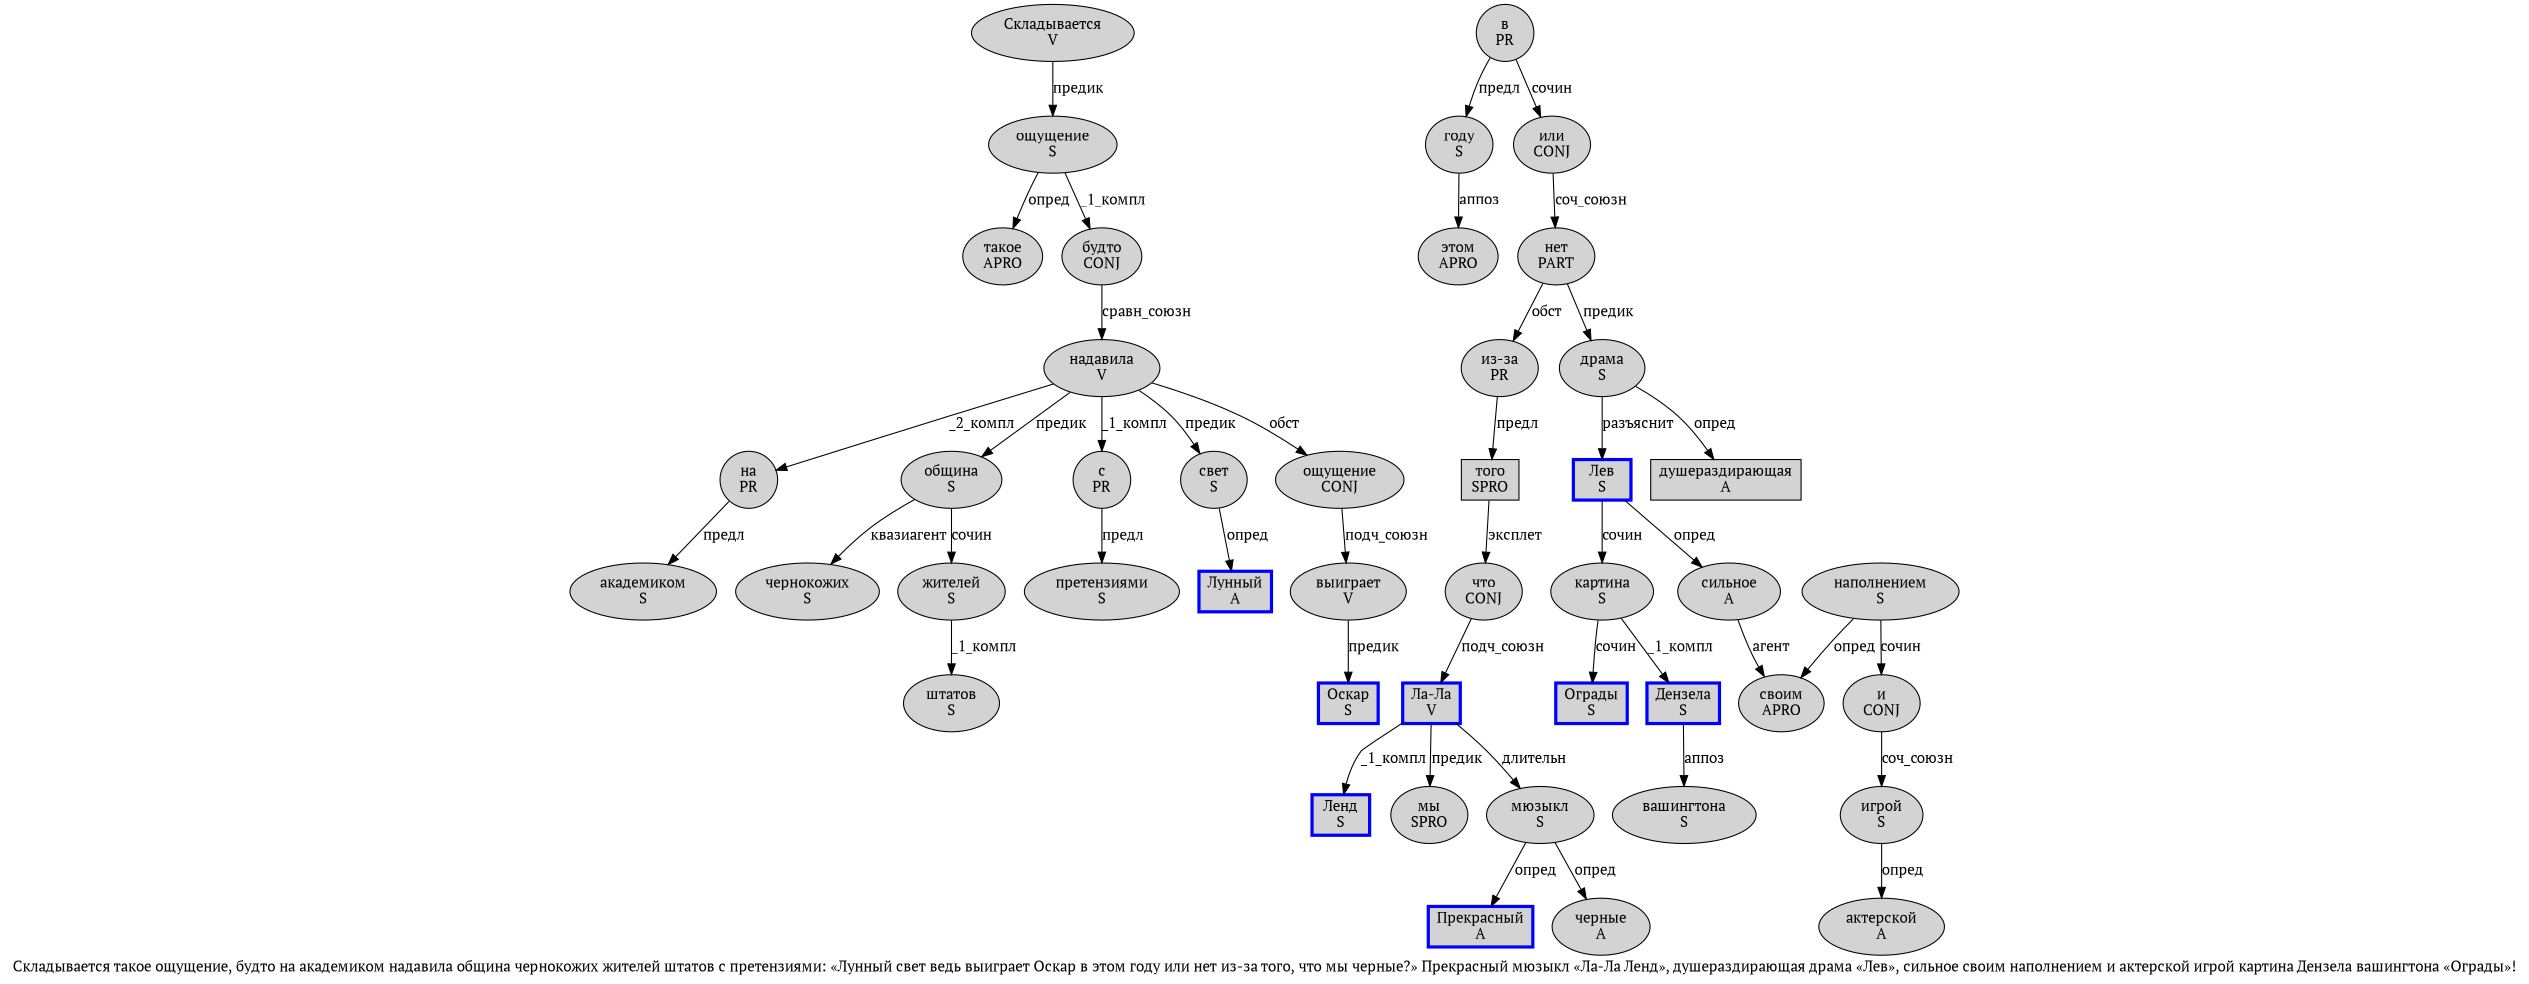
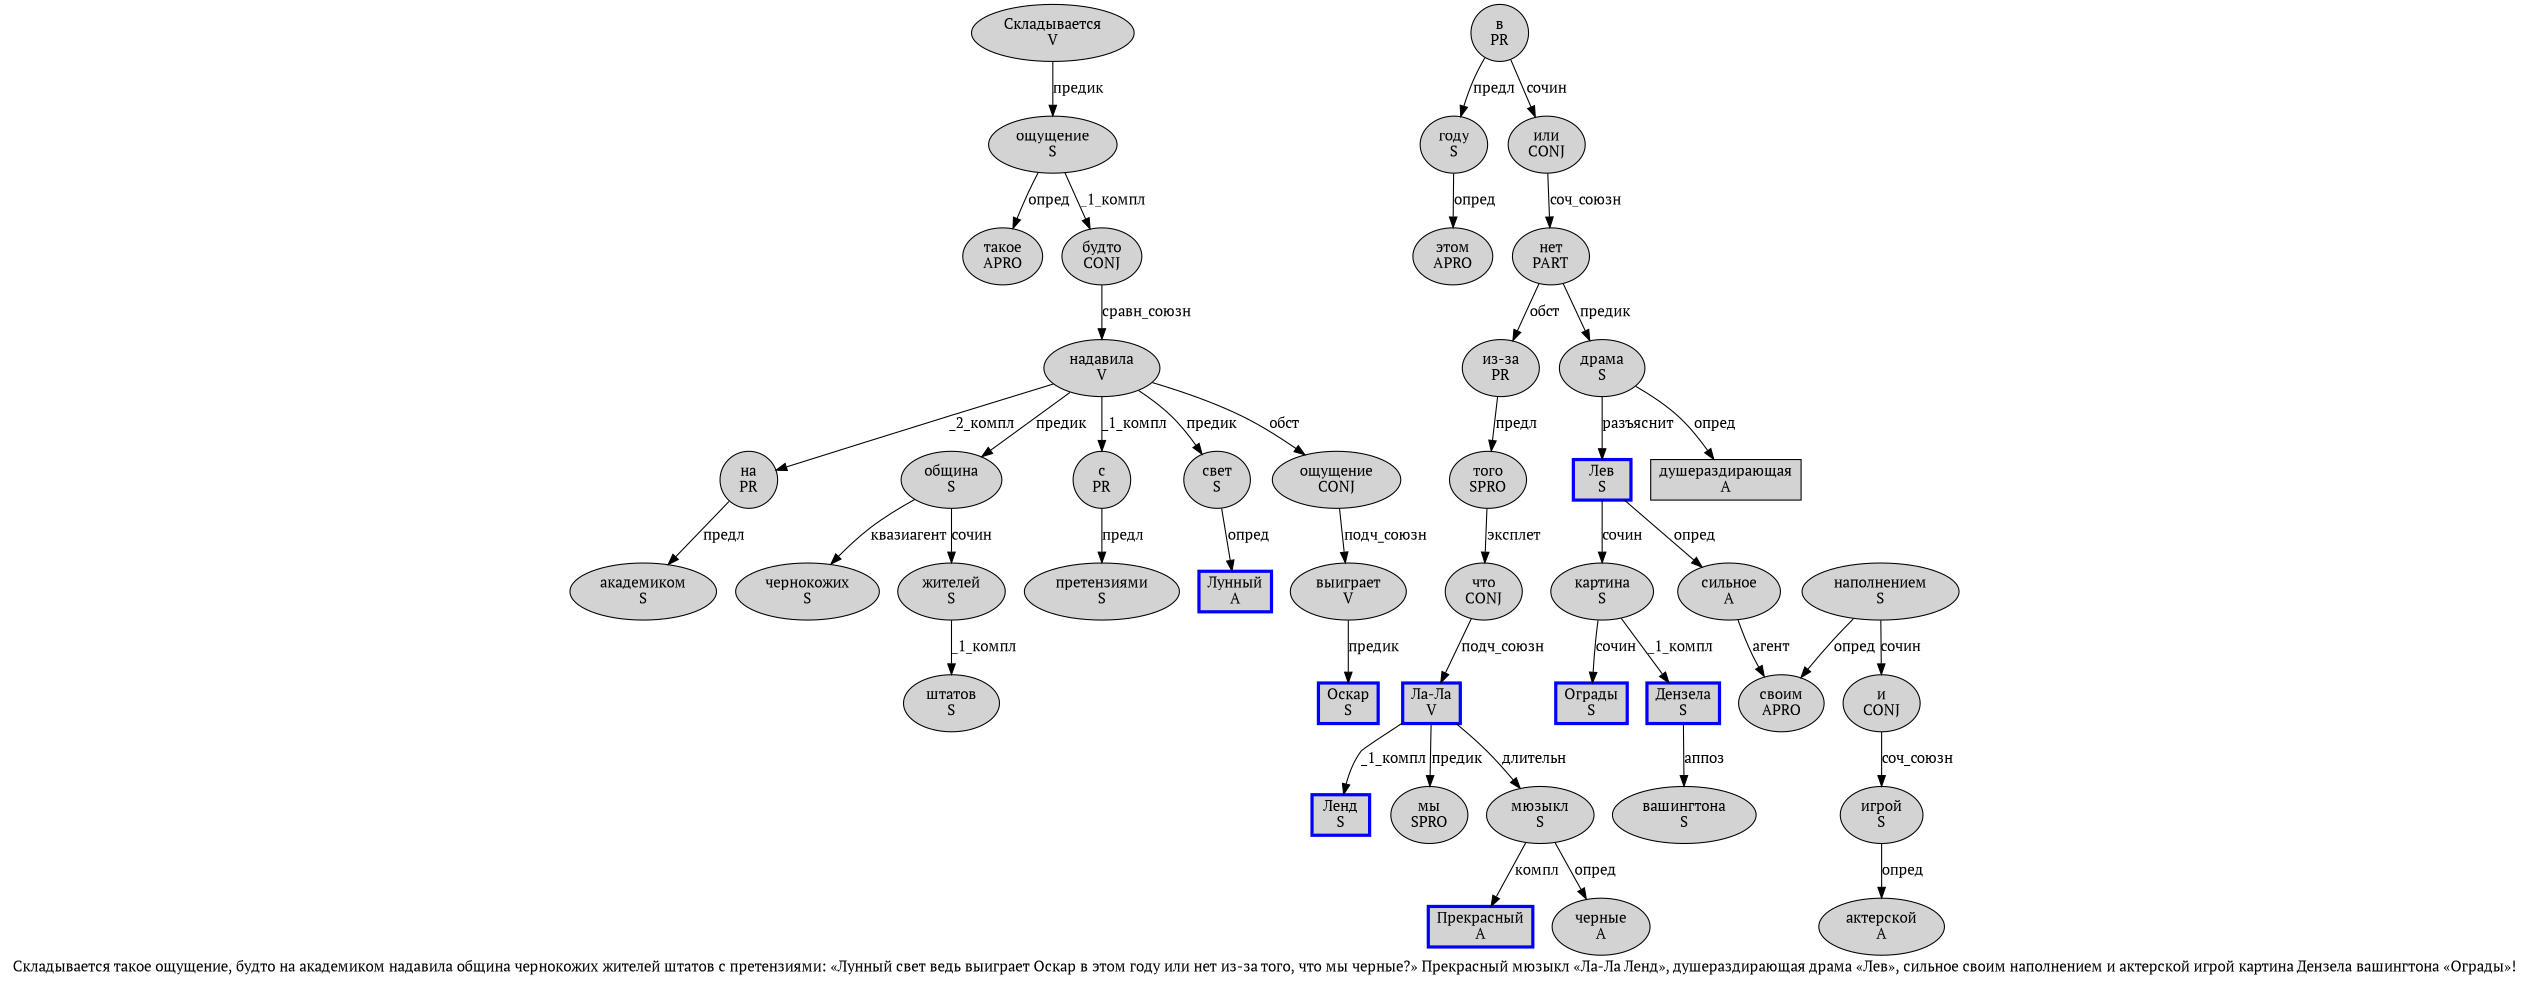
(1479, 201) -> (1475, 201)
(1490, 480) -> (1488, 480)
(1536, 871) -> (1537, 871)
